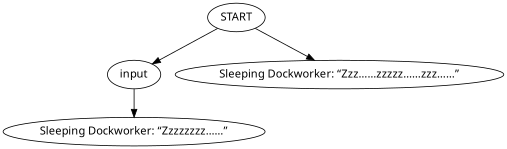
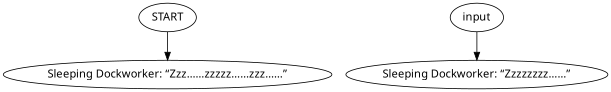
(189, 44) -> none
